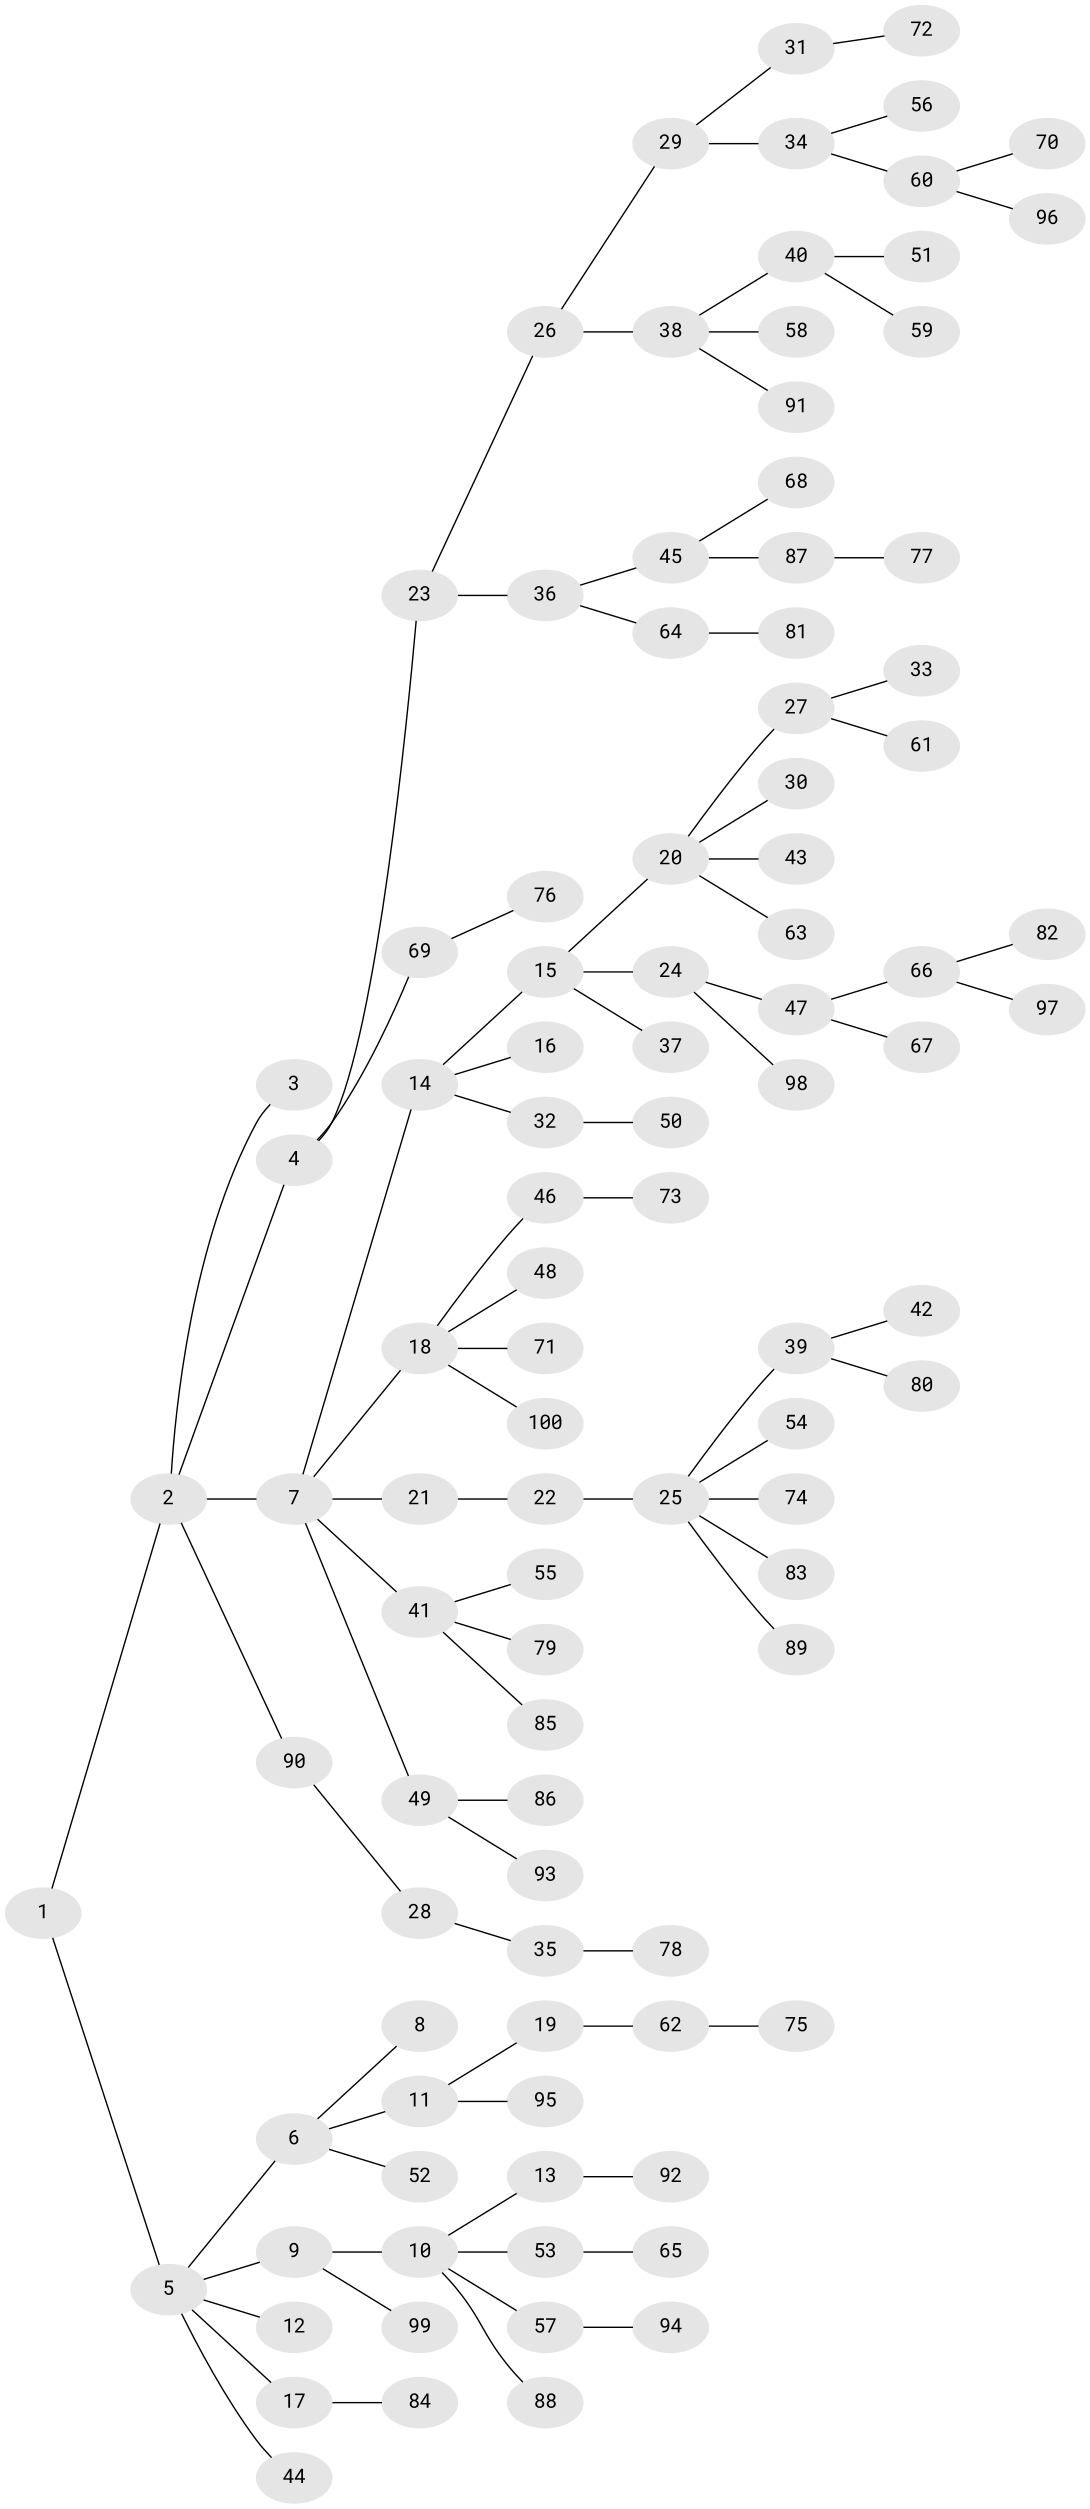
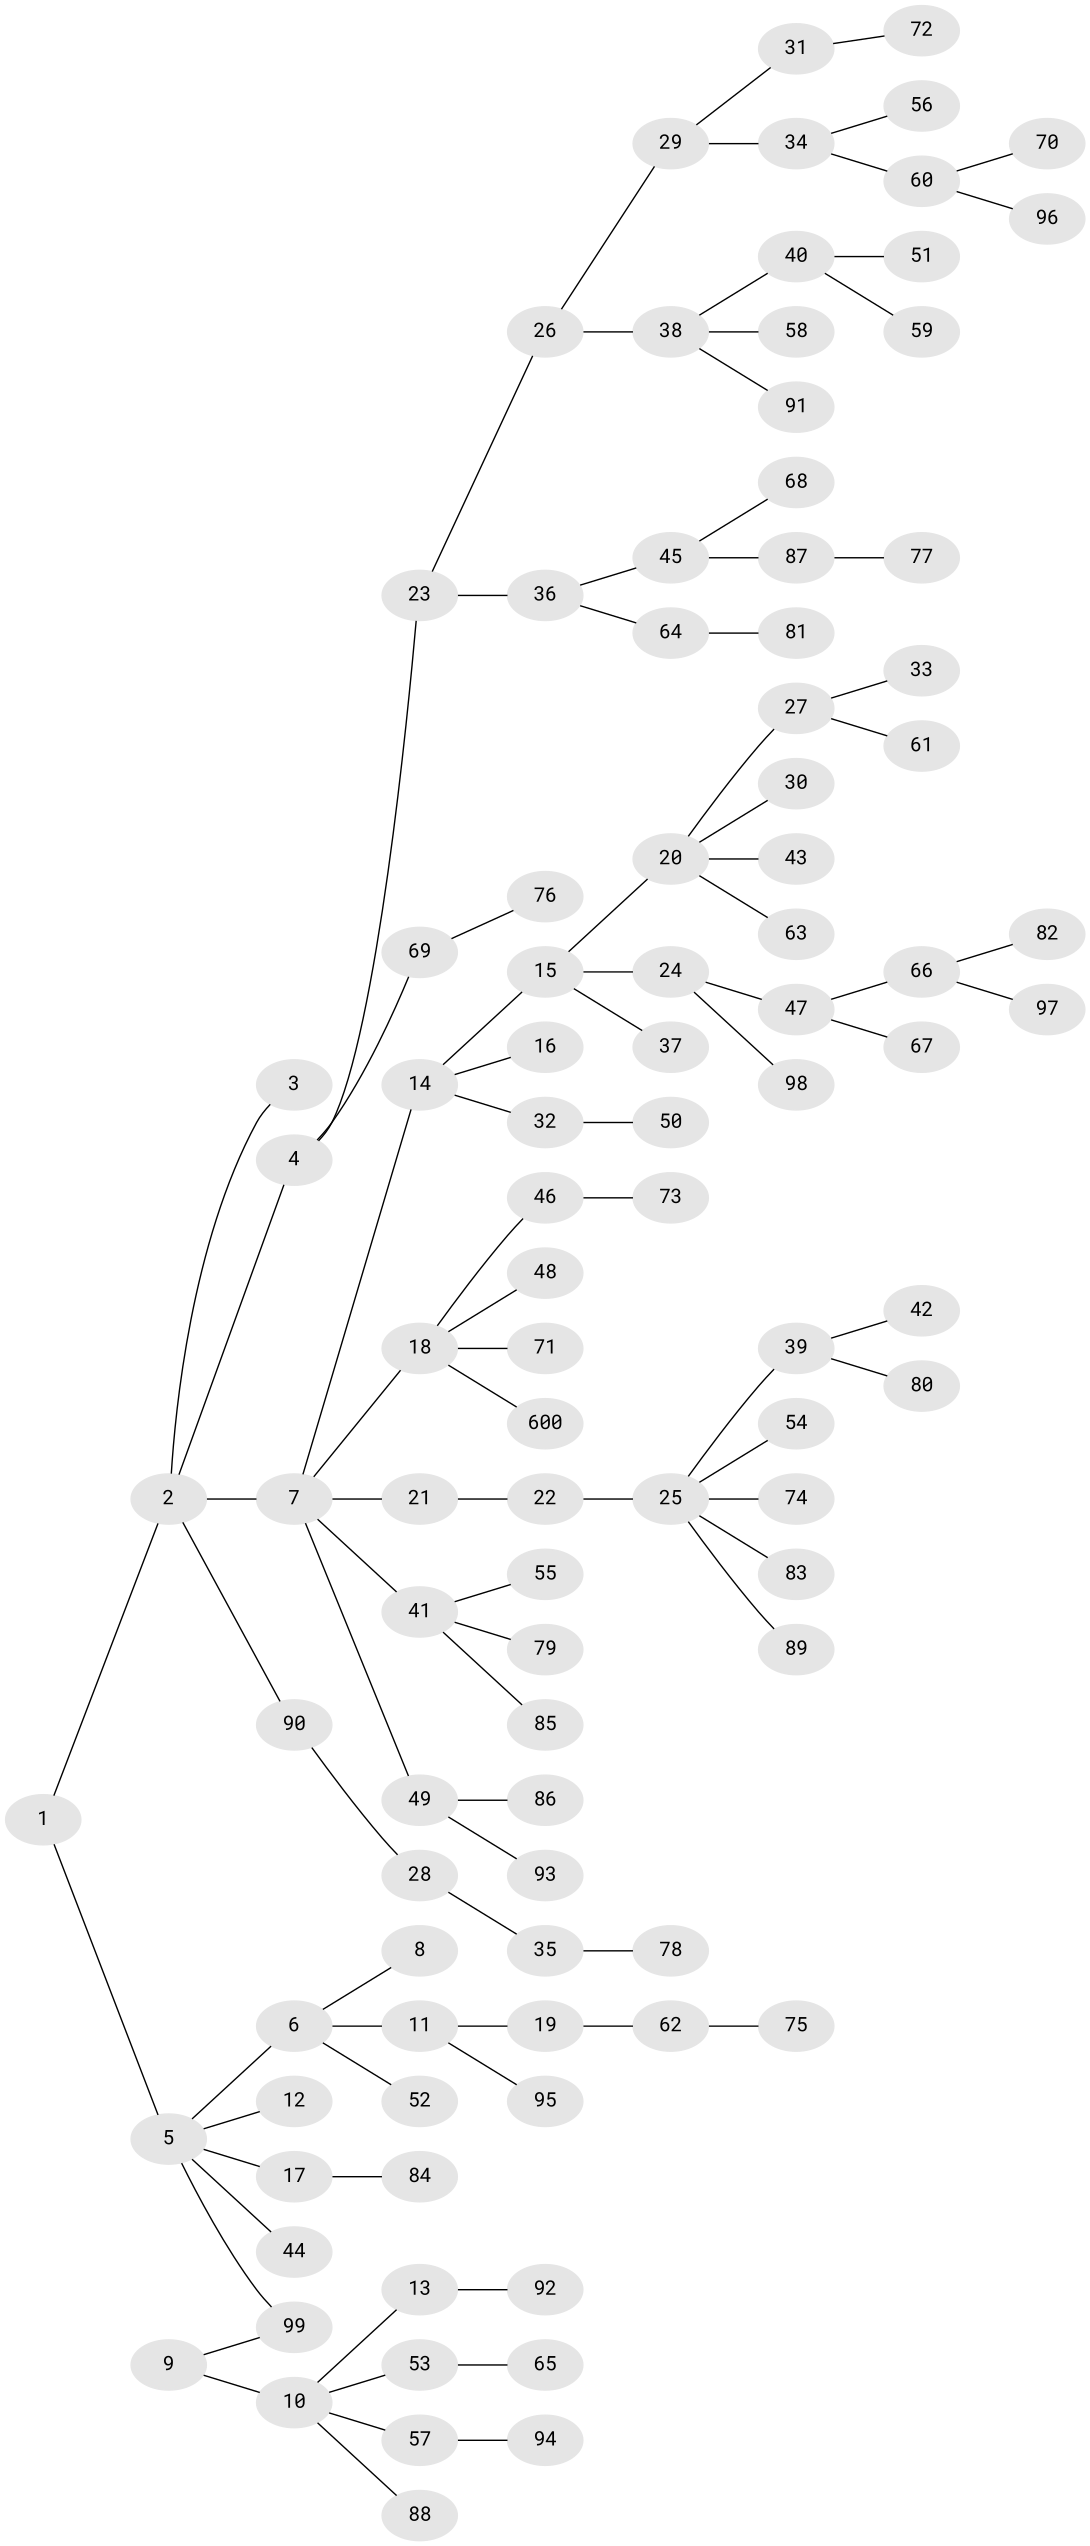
(545, 1424) -> (545, 1424)
(232, 2271) -> (222, 2238)
